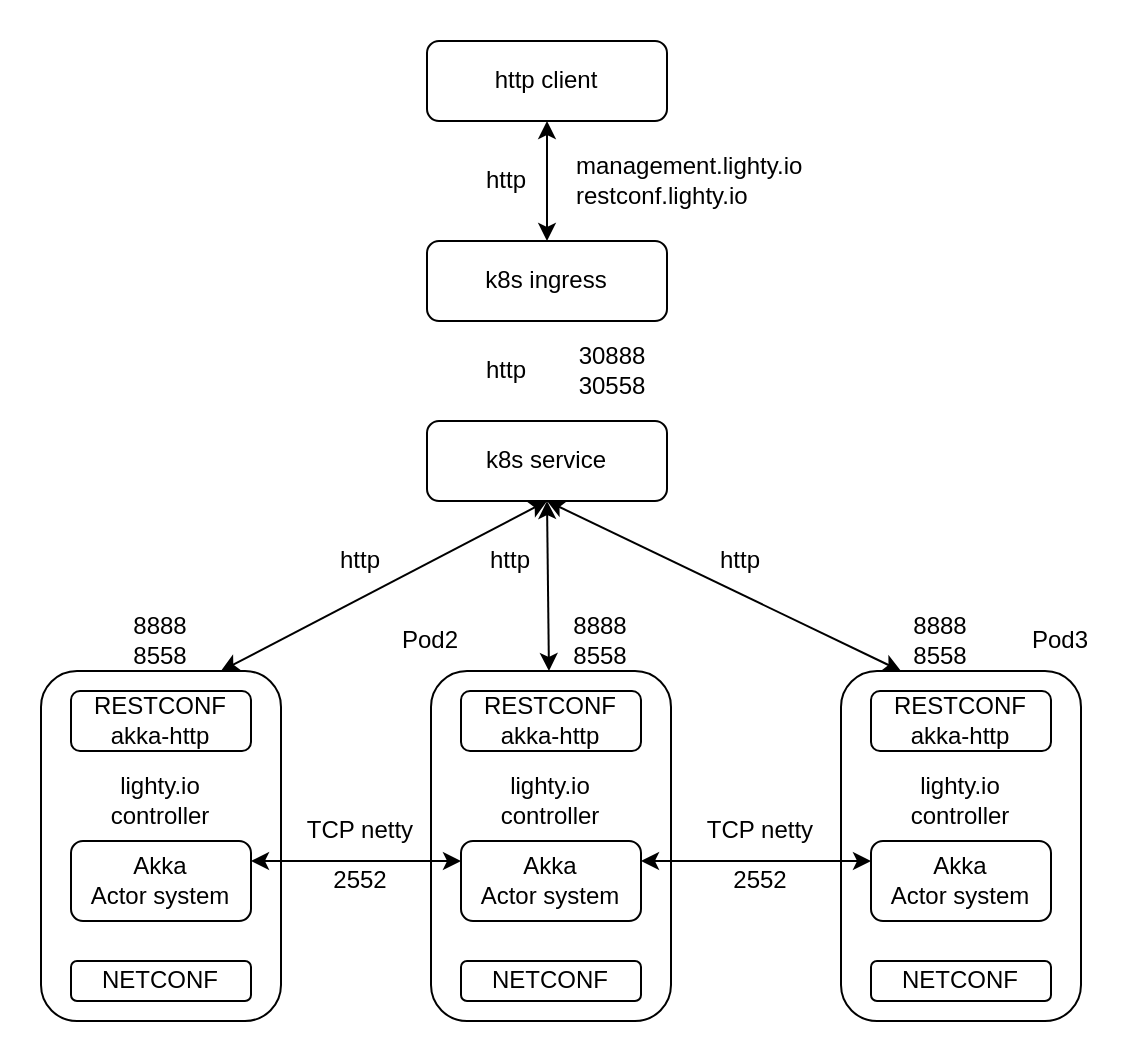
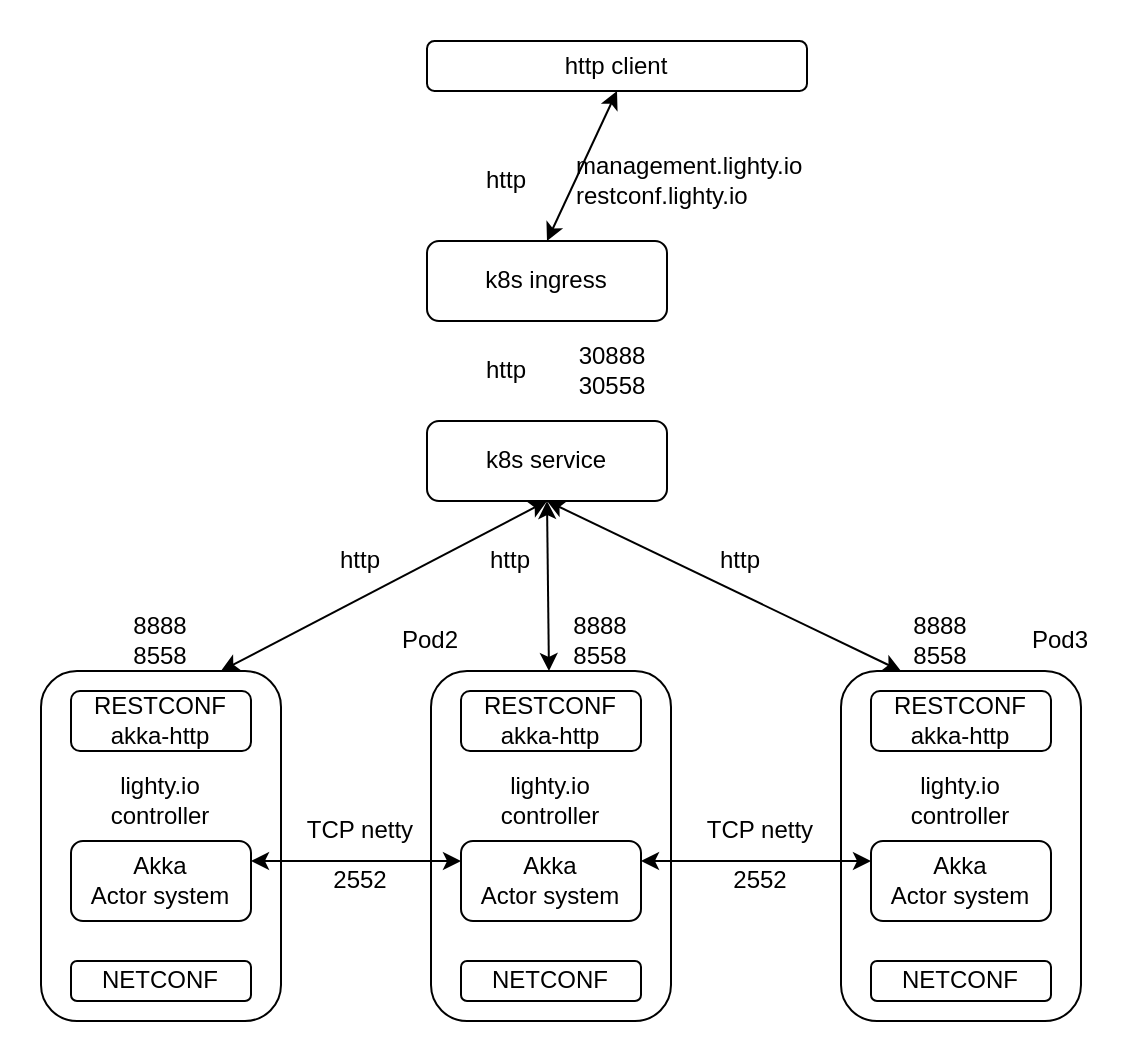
(547, 81) -> (617, 66)
